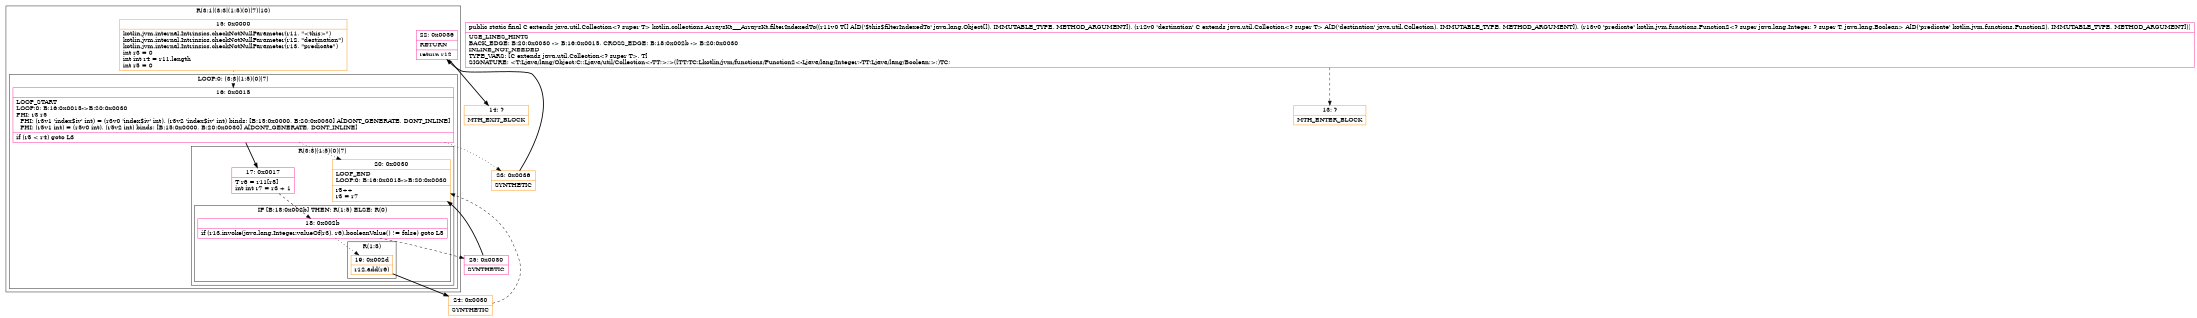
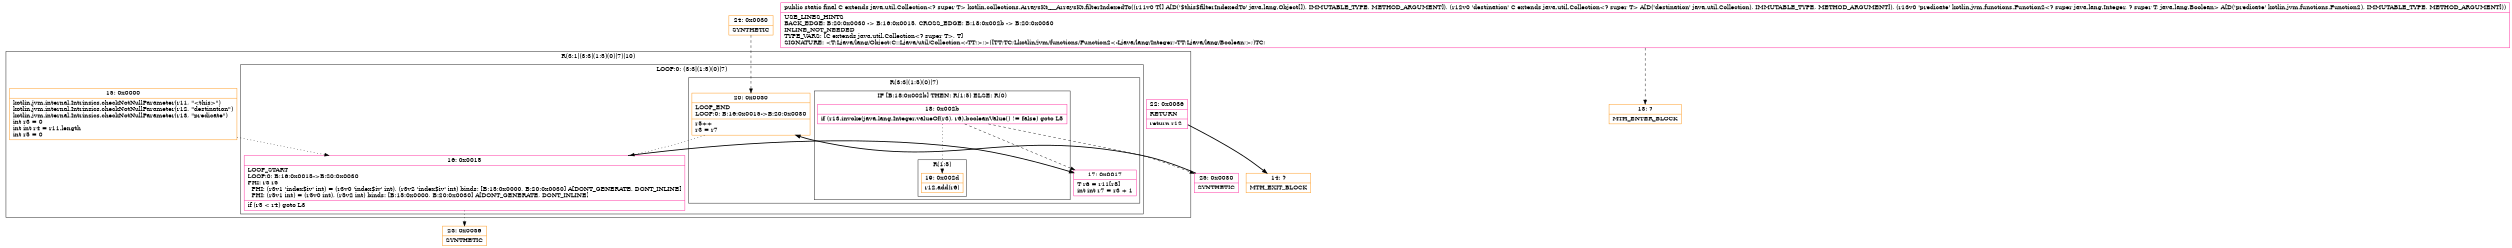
(538, 82) -> none
(318, 150) -> (670, 146)
(290, 203) -> (1010, 143)
(406, 279) -> none
